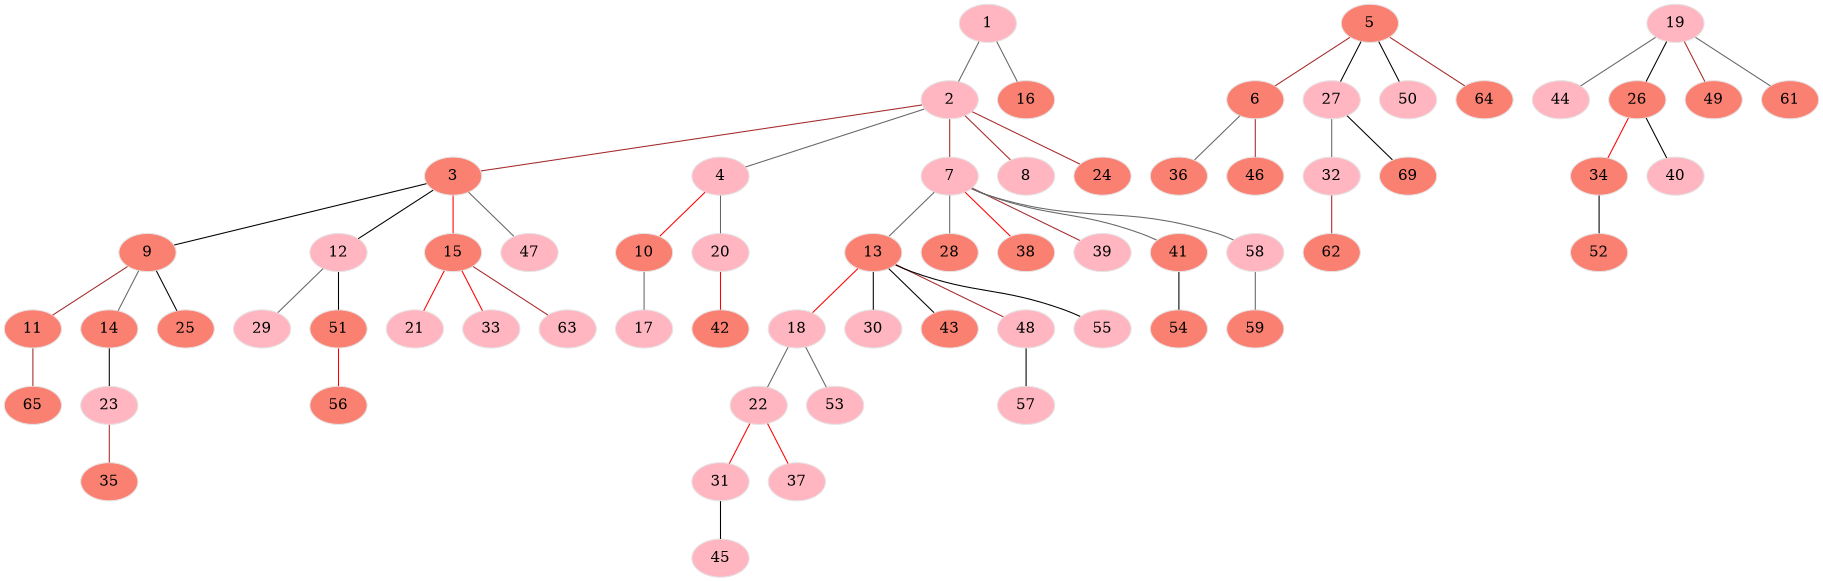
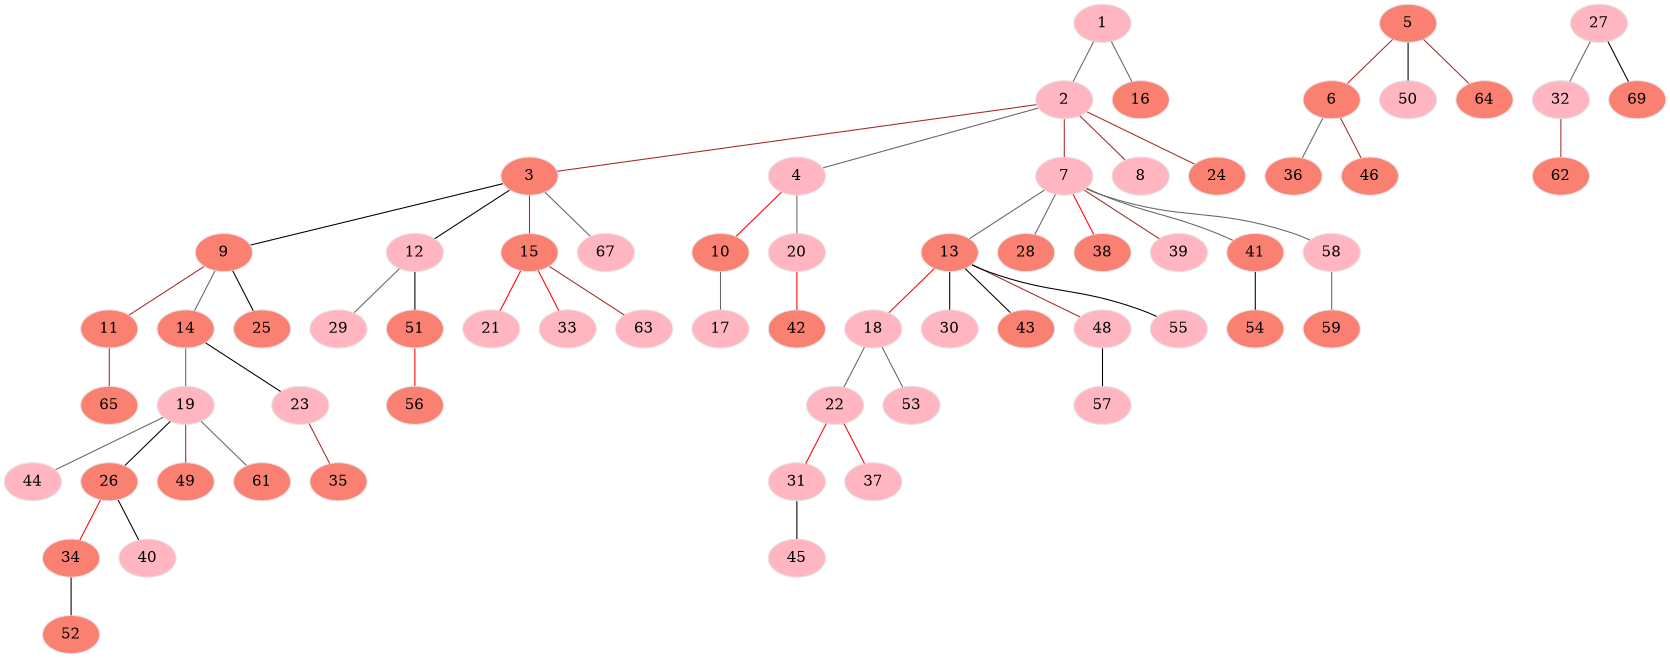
(1351, 62) -> none
(529, 253) -> (606, 253)
none -> (186, 367)
